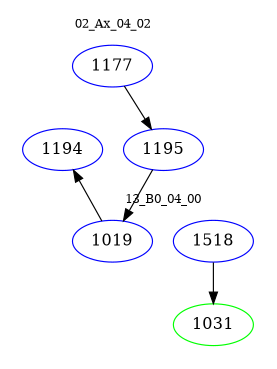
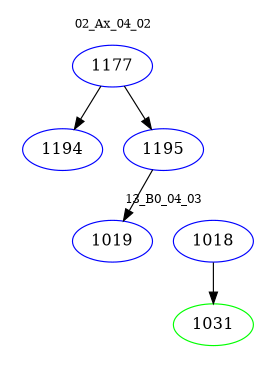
(164, 200) -> (164, 200)
(91, 201) -> (91, 103)
(213, 241) -> (213, 241)
